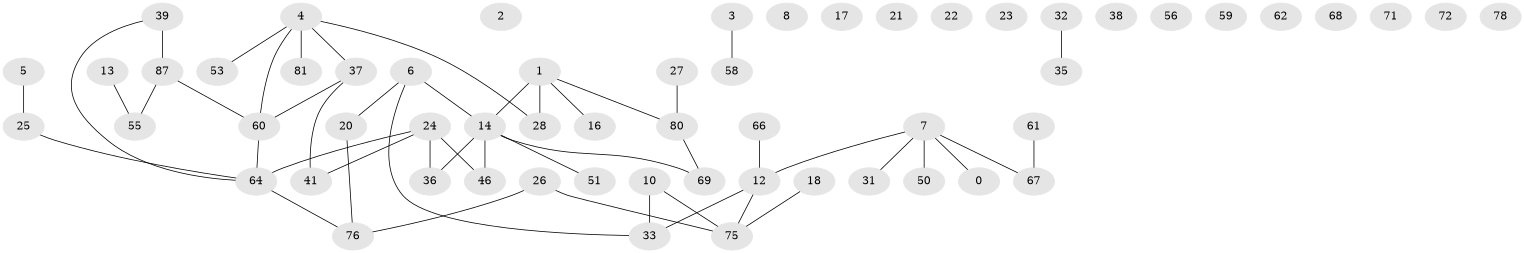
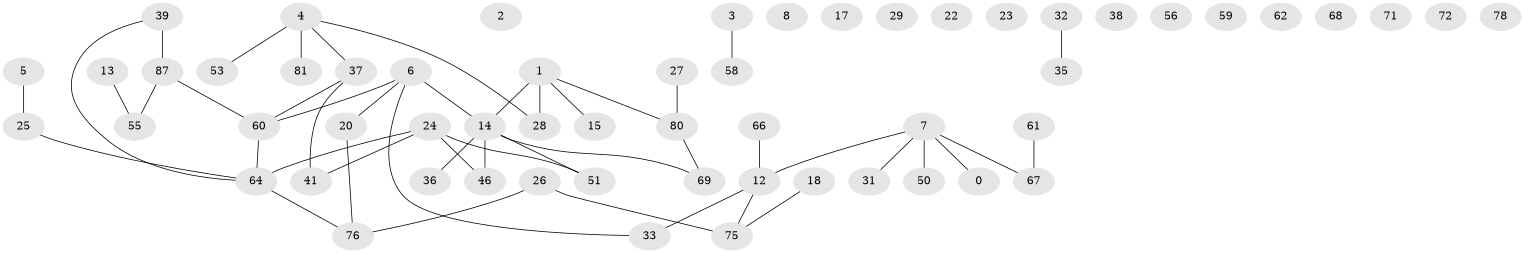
(897, 17) -> (897, 17)
(270, 69) -> (337, 102)
(595, 127) -> (595, 127)
(430, 154) -> (512, 154)
(650, 181) -> none
